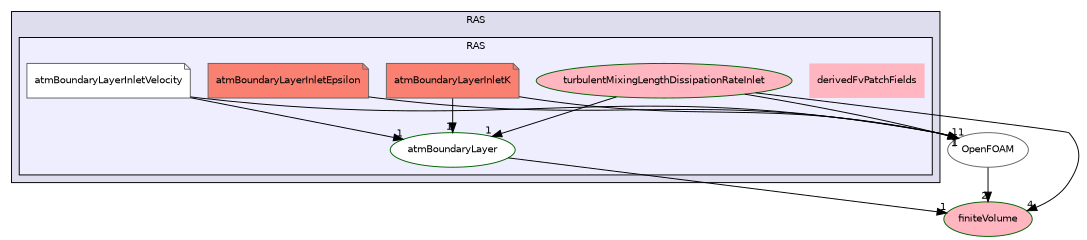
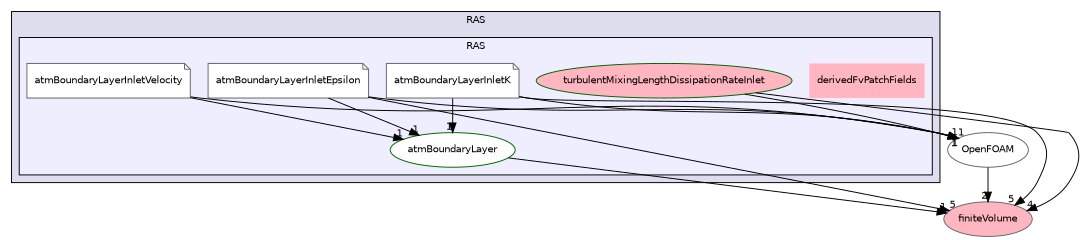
(288, 81) -> (288, 81)
(453, 81) -> (453, 81)
none -> (758, 102)
(556, 116) -> (371, 116)
none -> (654, 153)
(988, 219) -> (988, 219)
